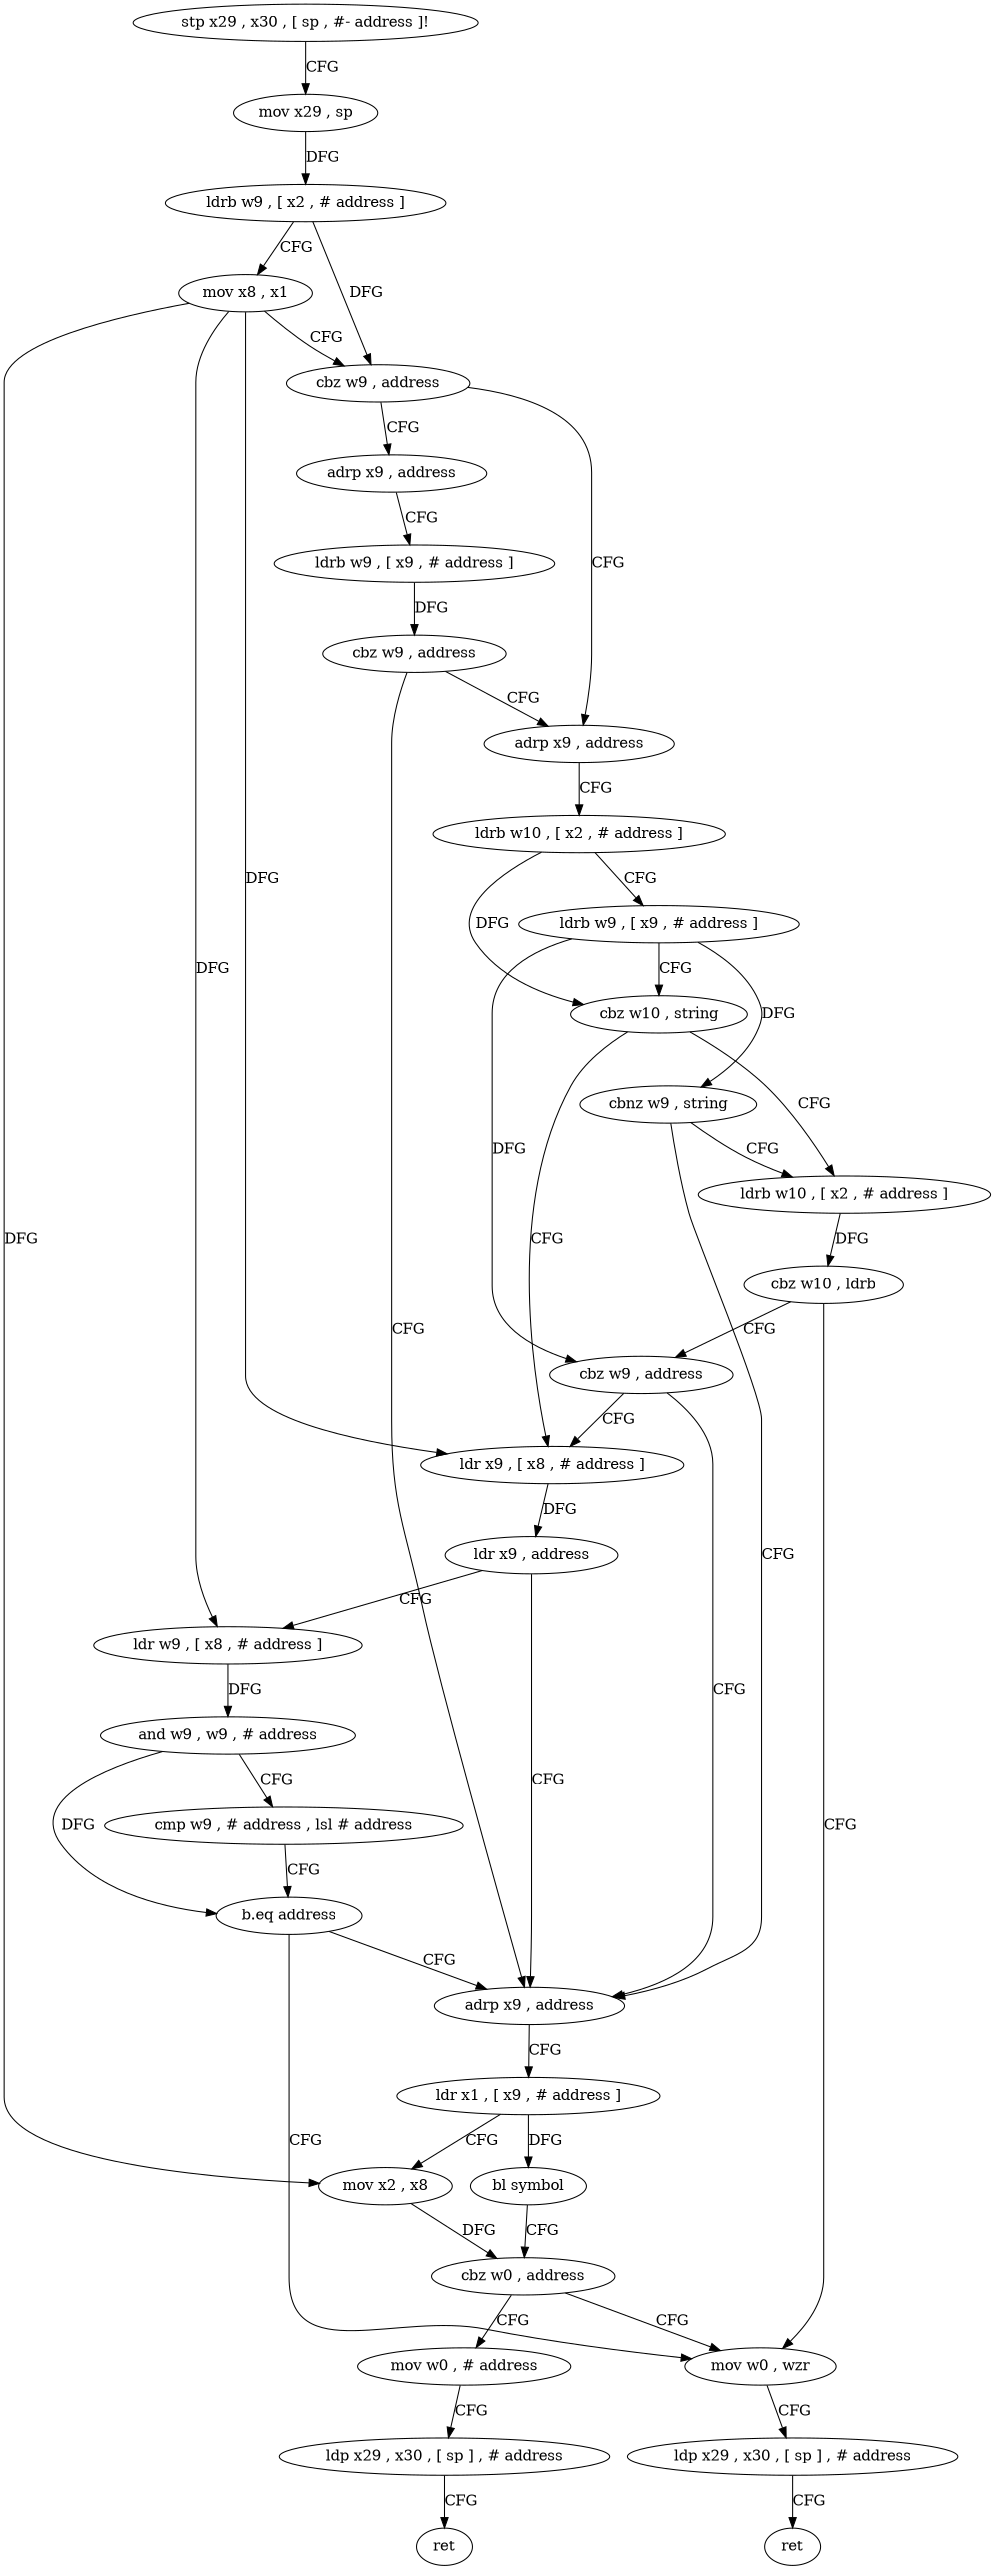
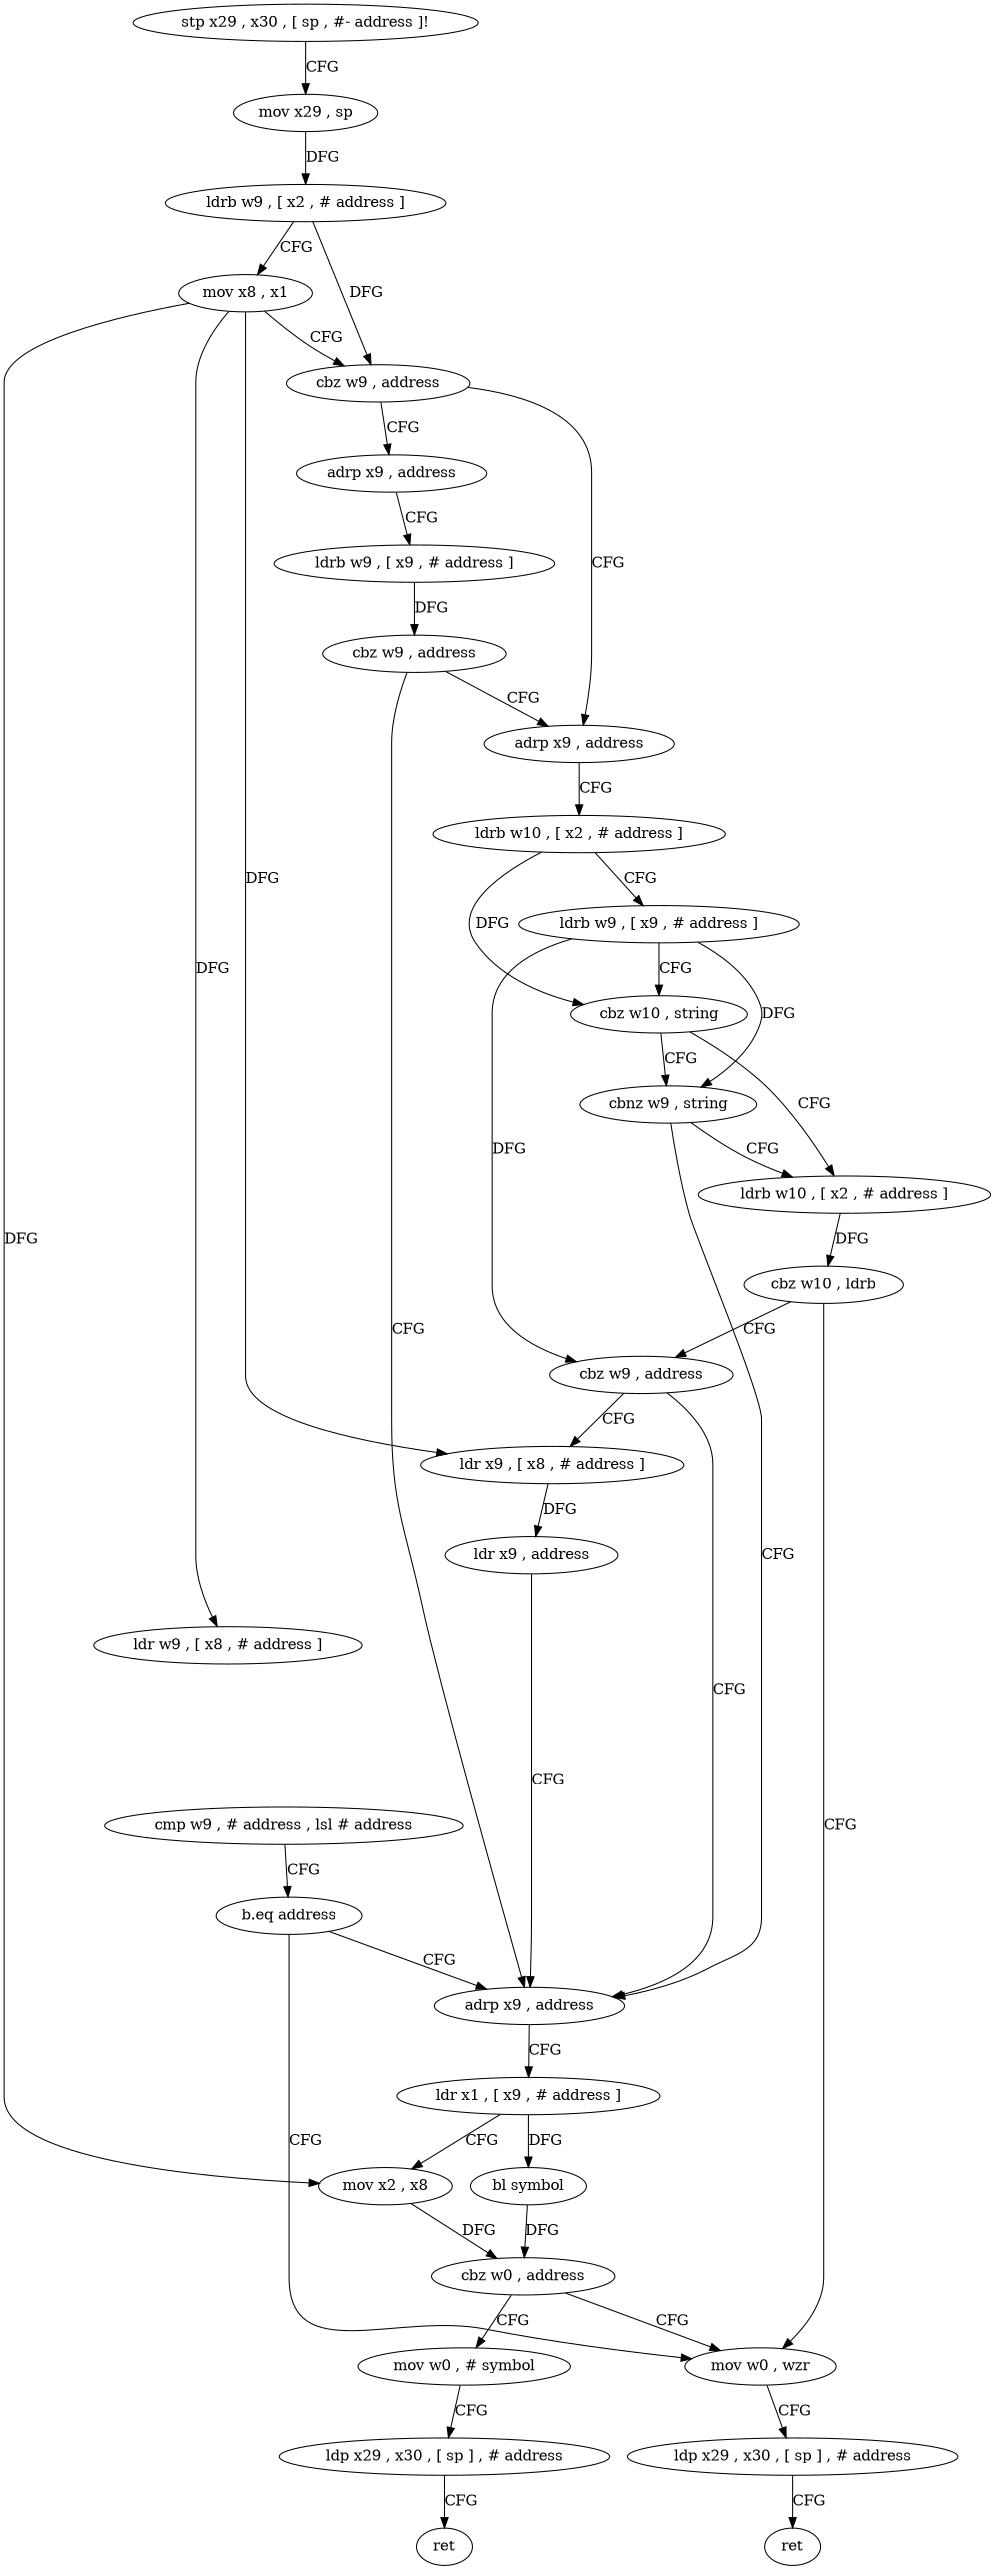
(533, 1219) -> (663, 1054)
(388, 1598) -> none
(228, 1735) -> none
(542, 2231) -> (542, 2231)
(464, 2366) -> (464, 2366)
